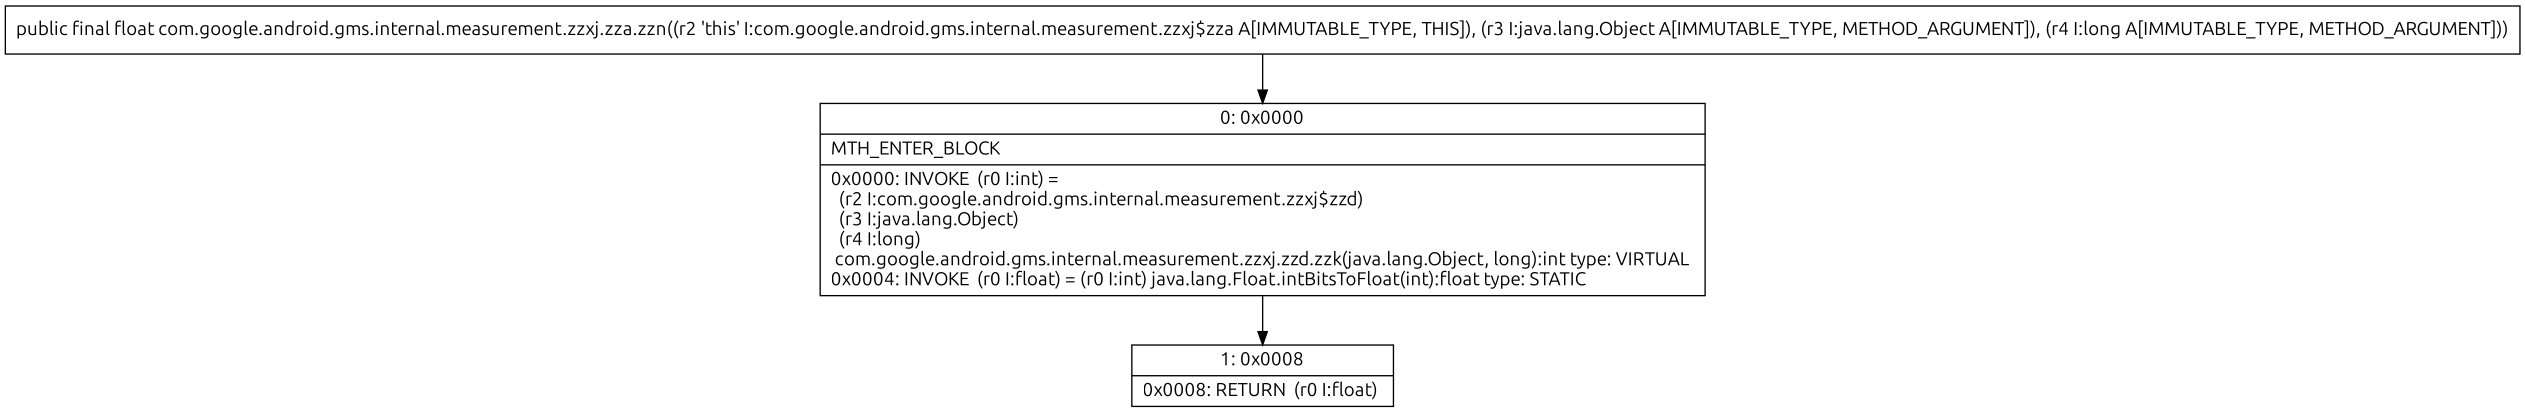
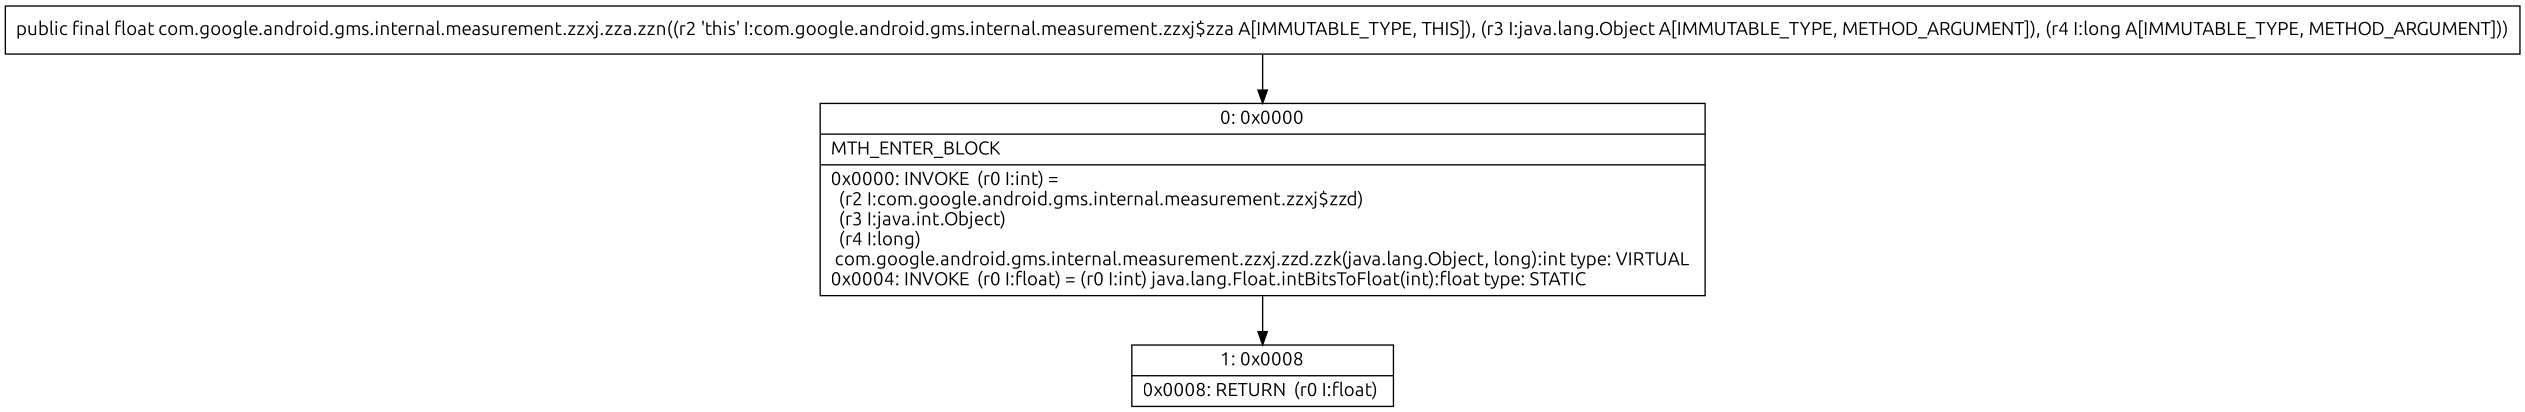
(926, 220) -> (919, 220)
